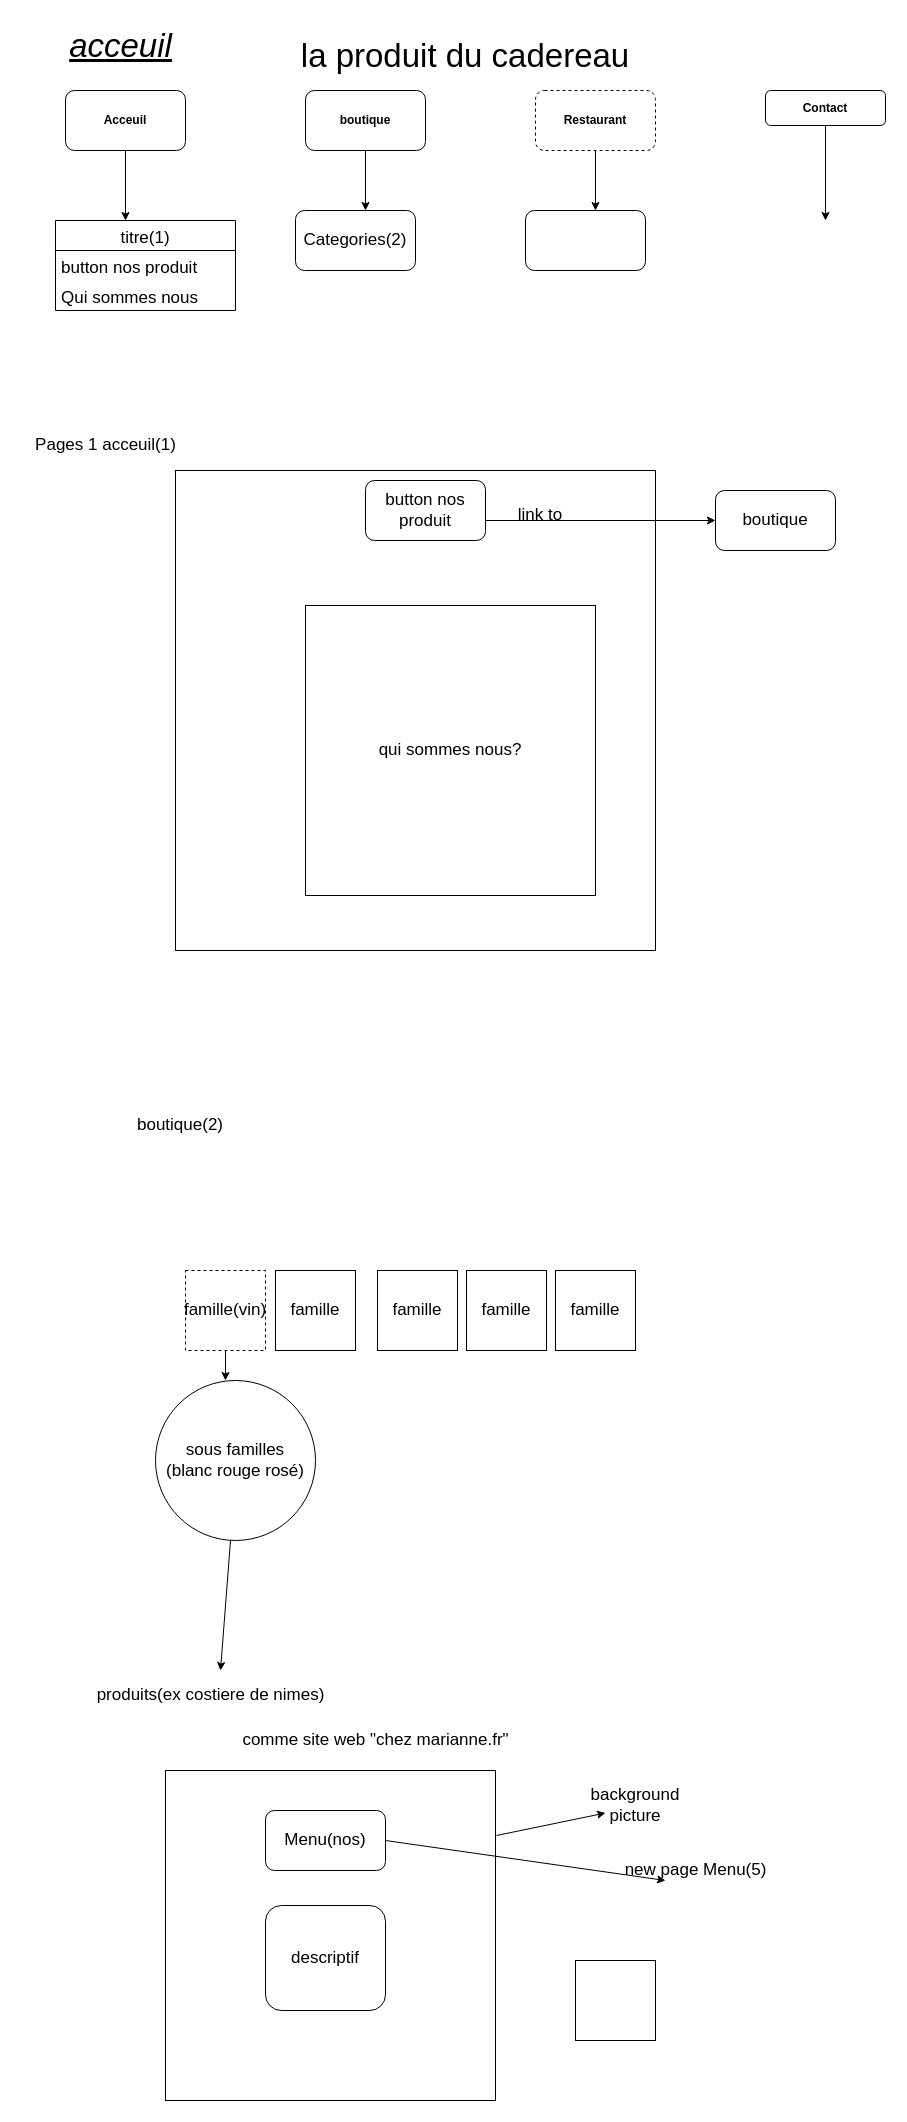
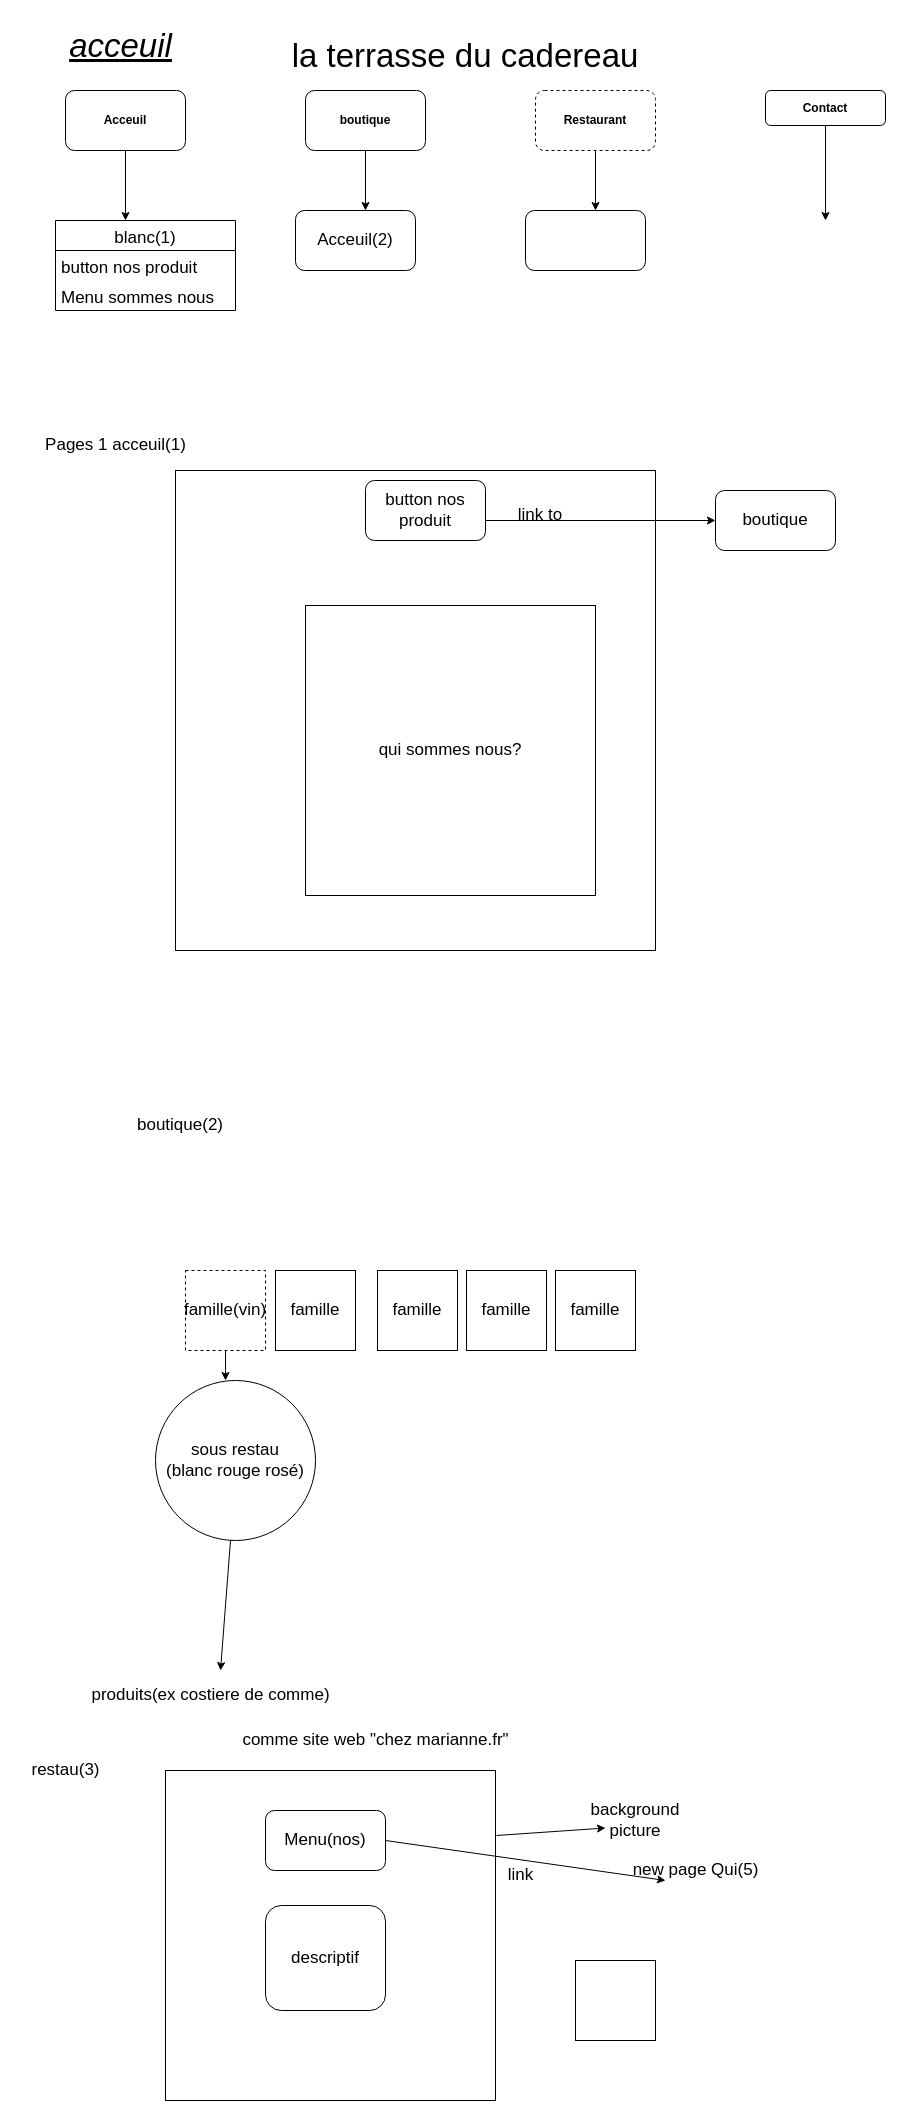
(466, 56) -> (466, 56)
(145, 237) -> (145, 237)
(356, 241) -> (356, 241)
(126, 297) -> (133, 297)
(106, 446) -> (116, 446)
(236, 1461) -> (236, 1461)
(211, 1696) -> (211, 1696)
none -> (66, 1771)
(636, 1806) -> (636, 1821)
(696, 1871) -> (696, 1871)
none -> (521, 1876)
